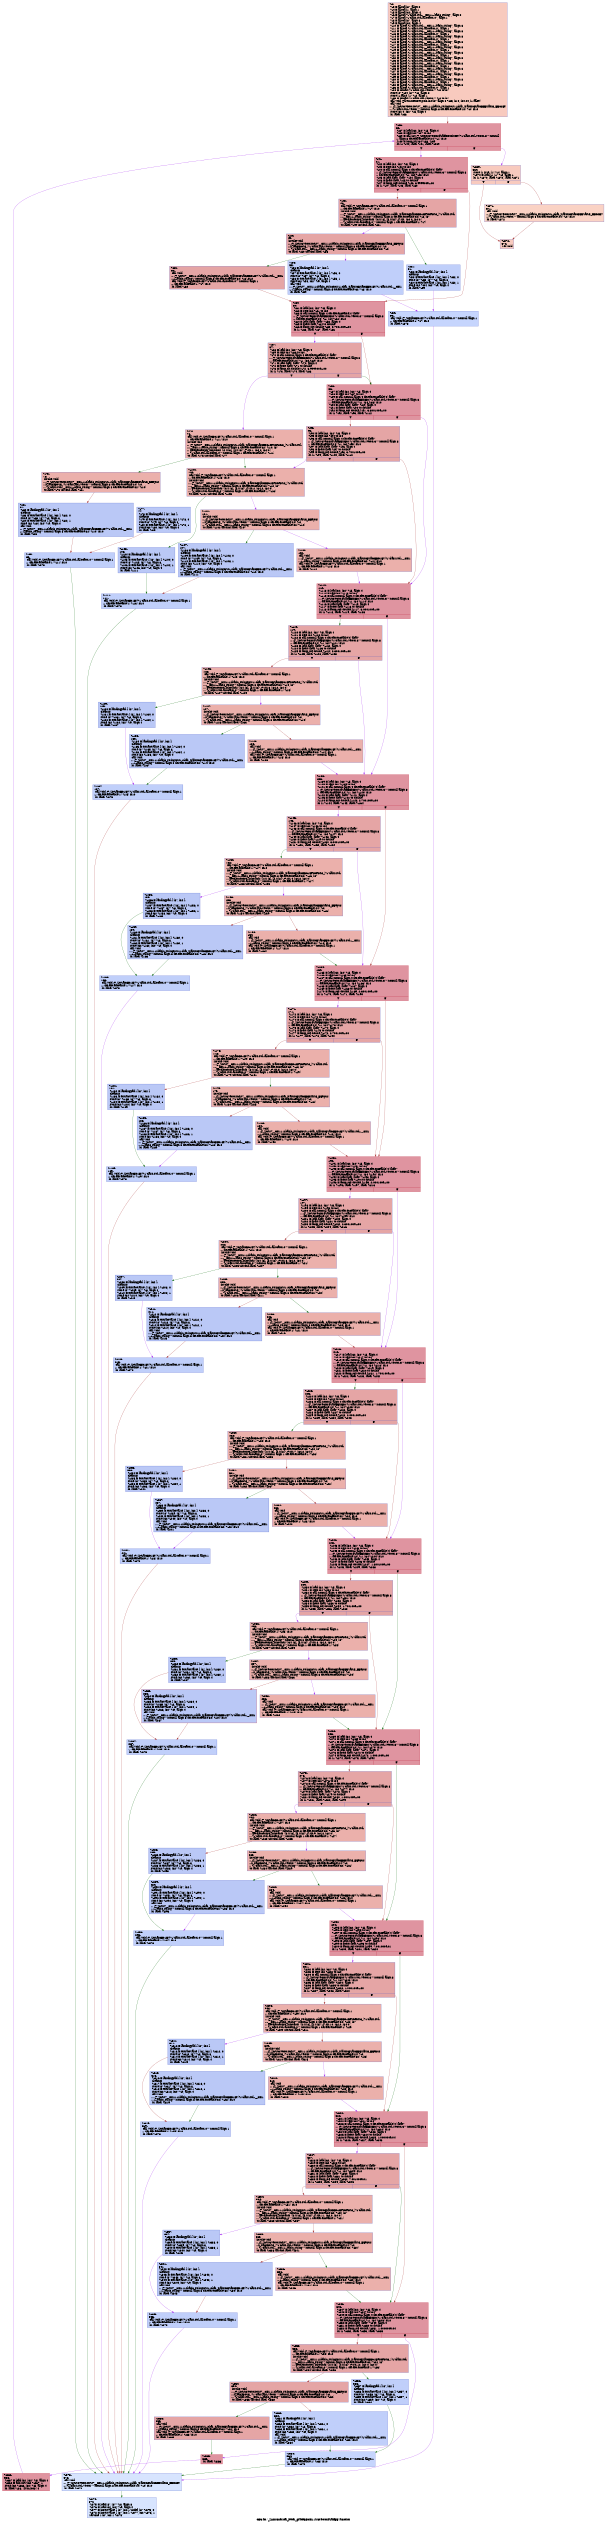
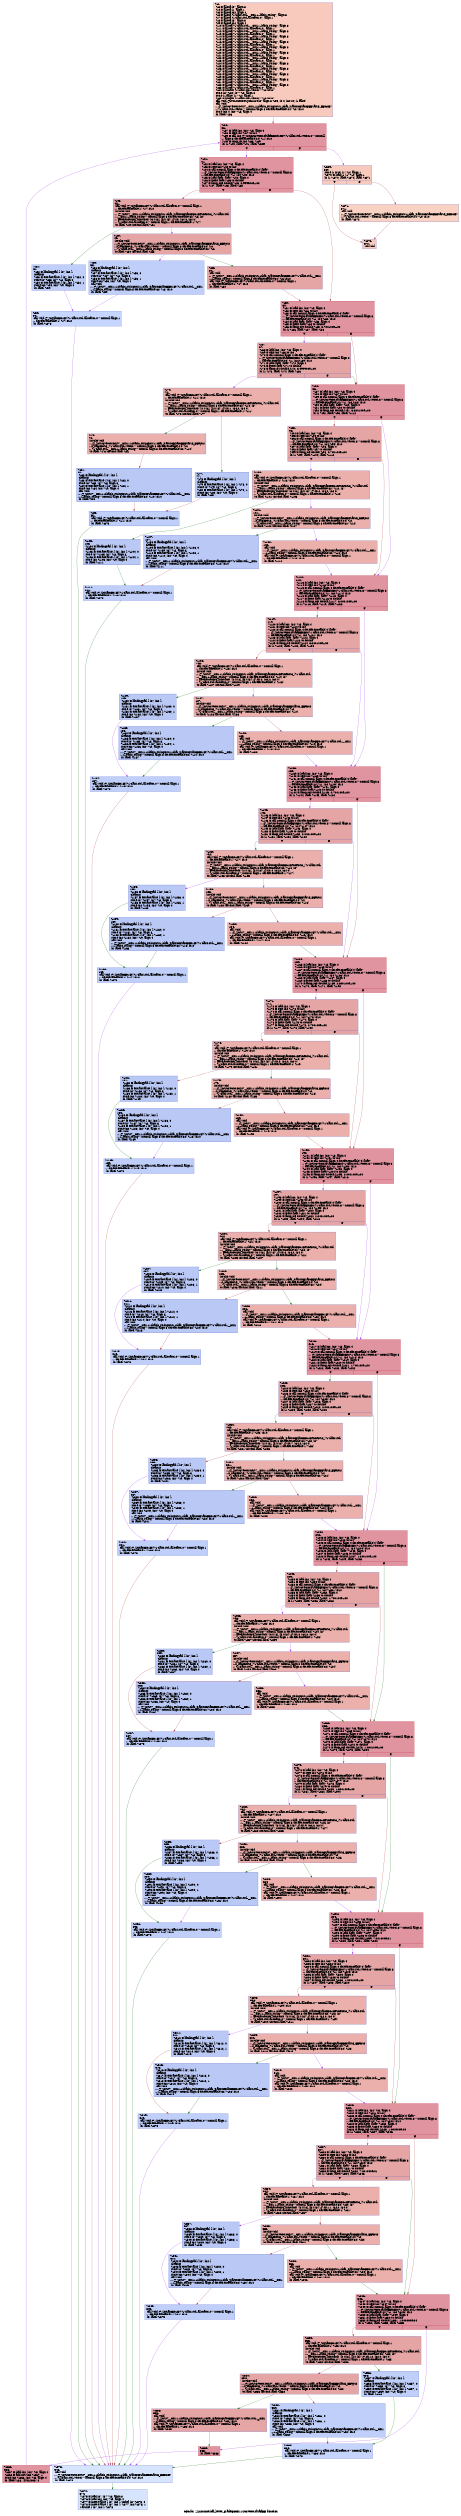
(245, 462) -> (222, 443)
